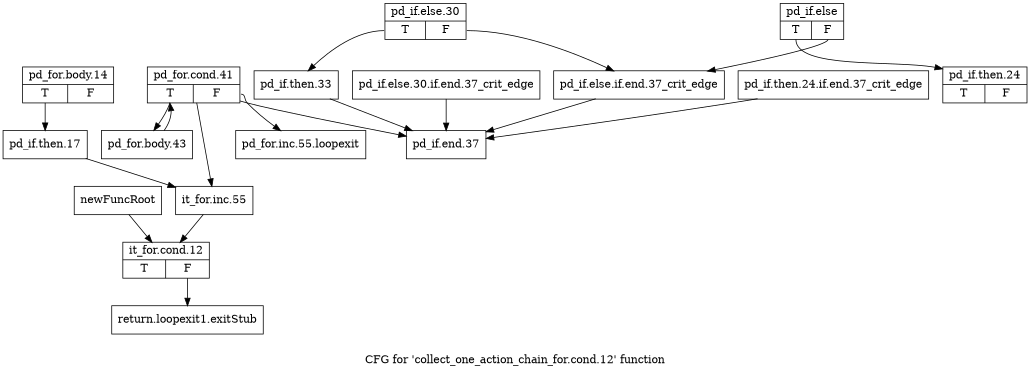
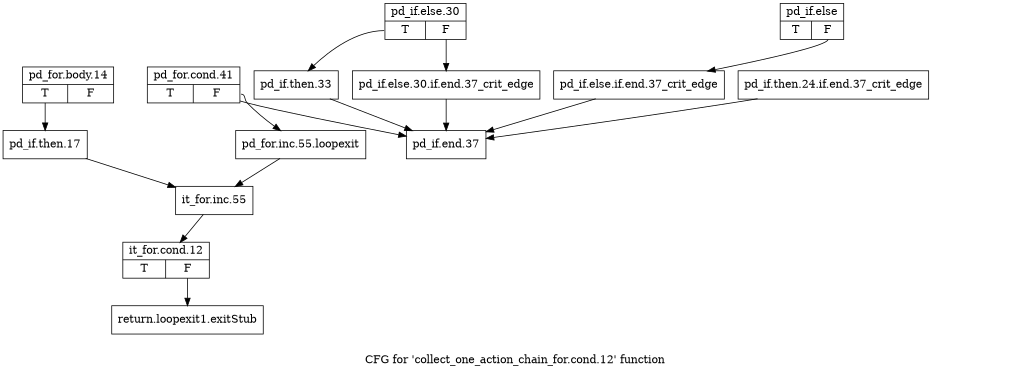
(539, 42) -> (446, 51)
(985, 85) -> none
(204, 141) -> (261, 170)
(147, 145) -> none
(118, 201) -> none
